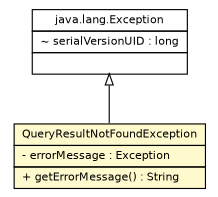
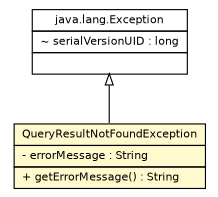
(96, 156) -> (85, 156)
